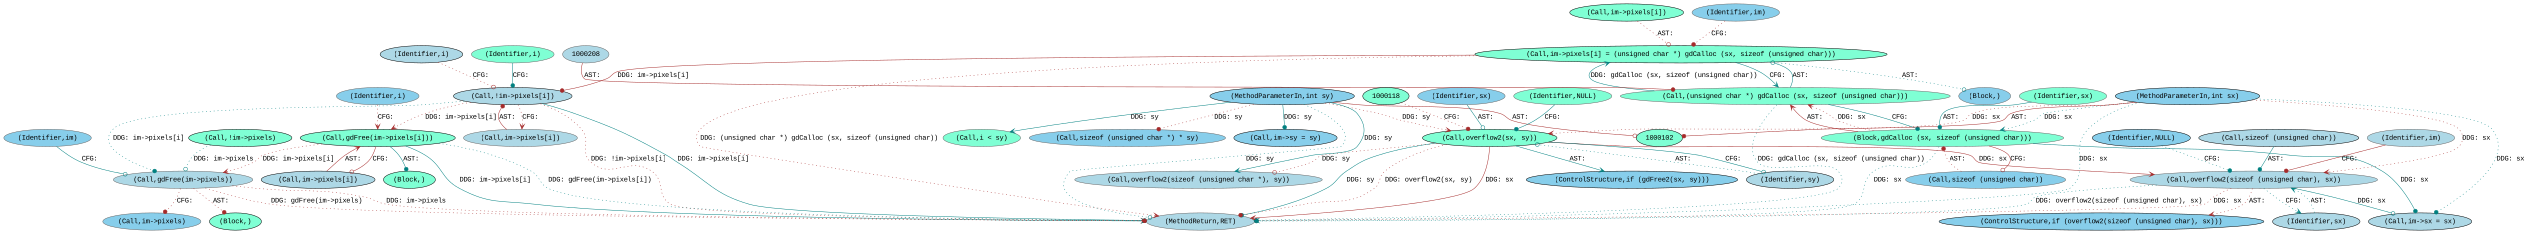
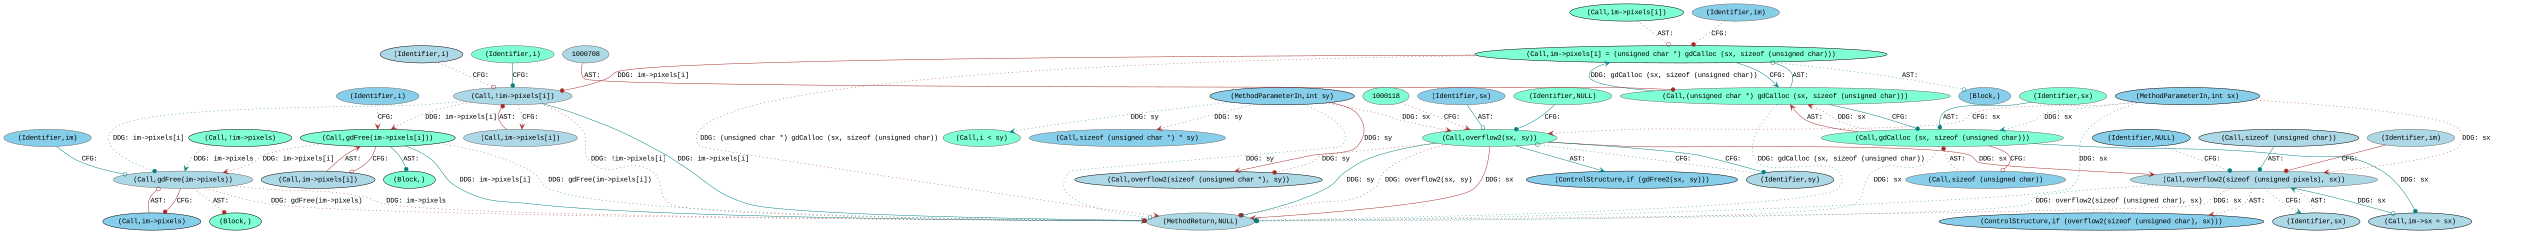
(586, 54) -> (586, 54)
(513, 96) -> (513, 96)
(1386, 96) -> (1386, 96)
(2430, 112) -> none
(1123, 115) -> (1123, 115)
(1434, 115) -> (1434, 115)
(1207, 116) -> (1207, 116)
(1416, 117) -> (1416, 117)
(1986, 117) -> (1986, 117)
(1285, 138) -> none
(1490, 138) -> (1490, 138)
(1659, 138) -> none
(1942, 138) -> (1942, 138)
(1656, 150) -> (1656, 150)
(1359, 151) -> (1359, 151)
(196, 153) -> (196, 153)
(1313, 155) -> (1313, 155)
(1685, 159) -> (1685, 159)
(1199, 180) -> (1199, 180)
(2254, 180) -> (2254, 180)
none -> (149, 200)
(175, 200) -> (175, 200)
(152, 222) -> (152, 222)
(1200, 222) -> (1200, 222)
